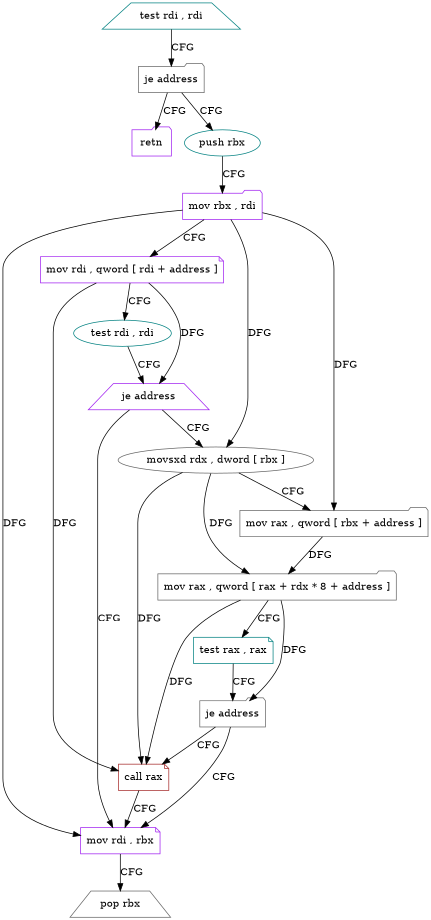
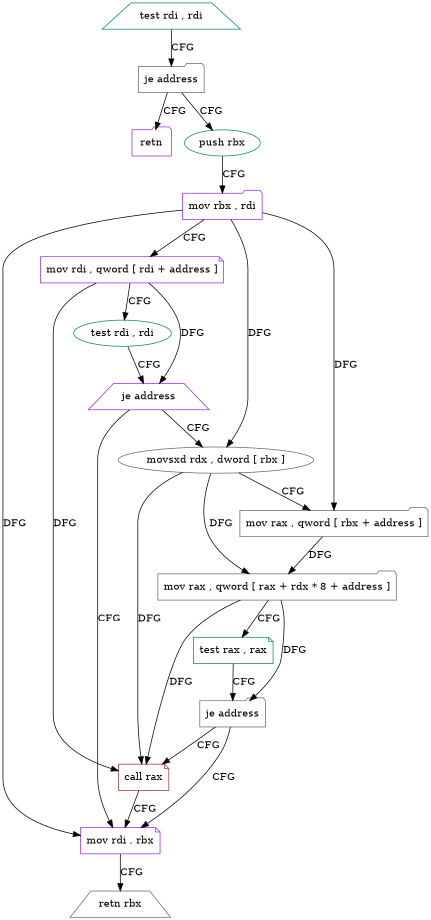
(120, 904) -> (120, 904)
